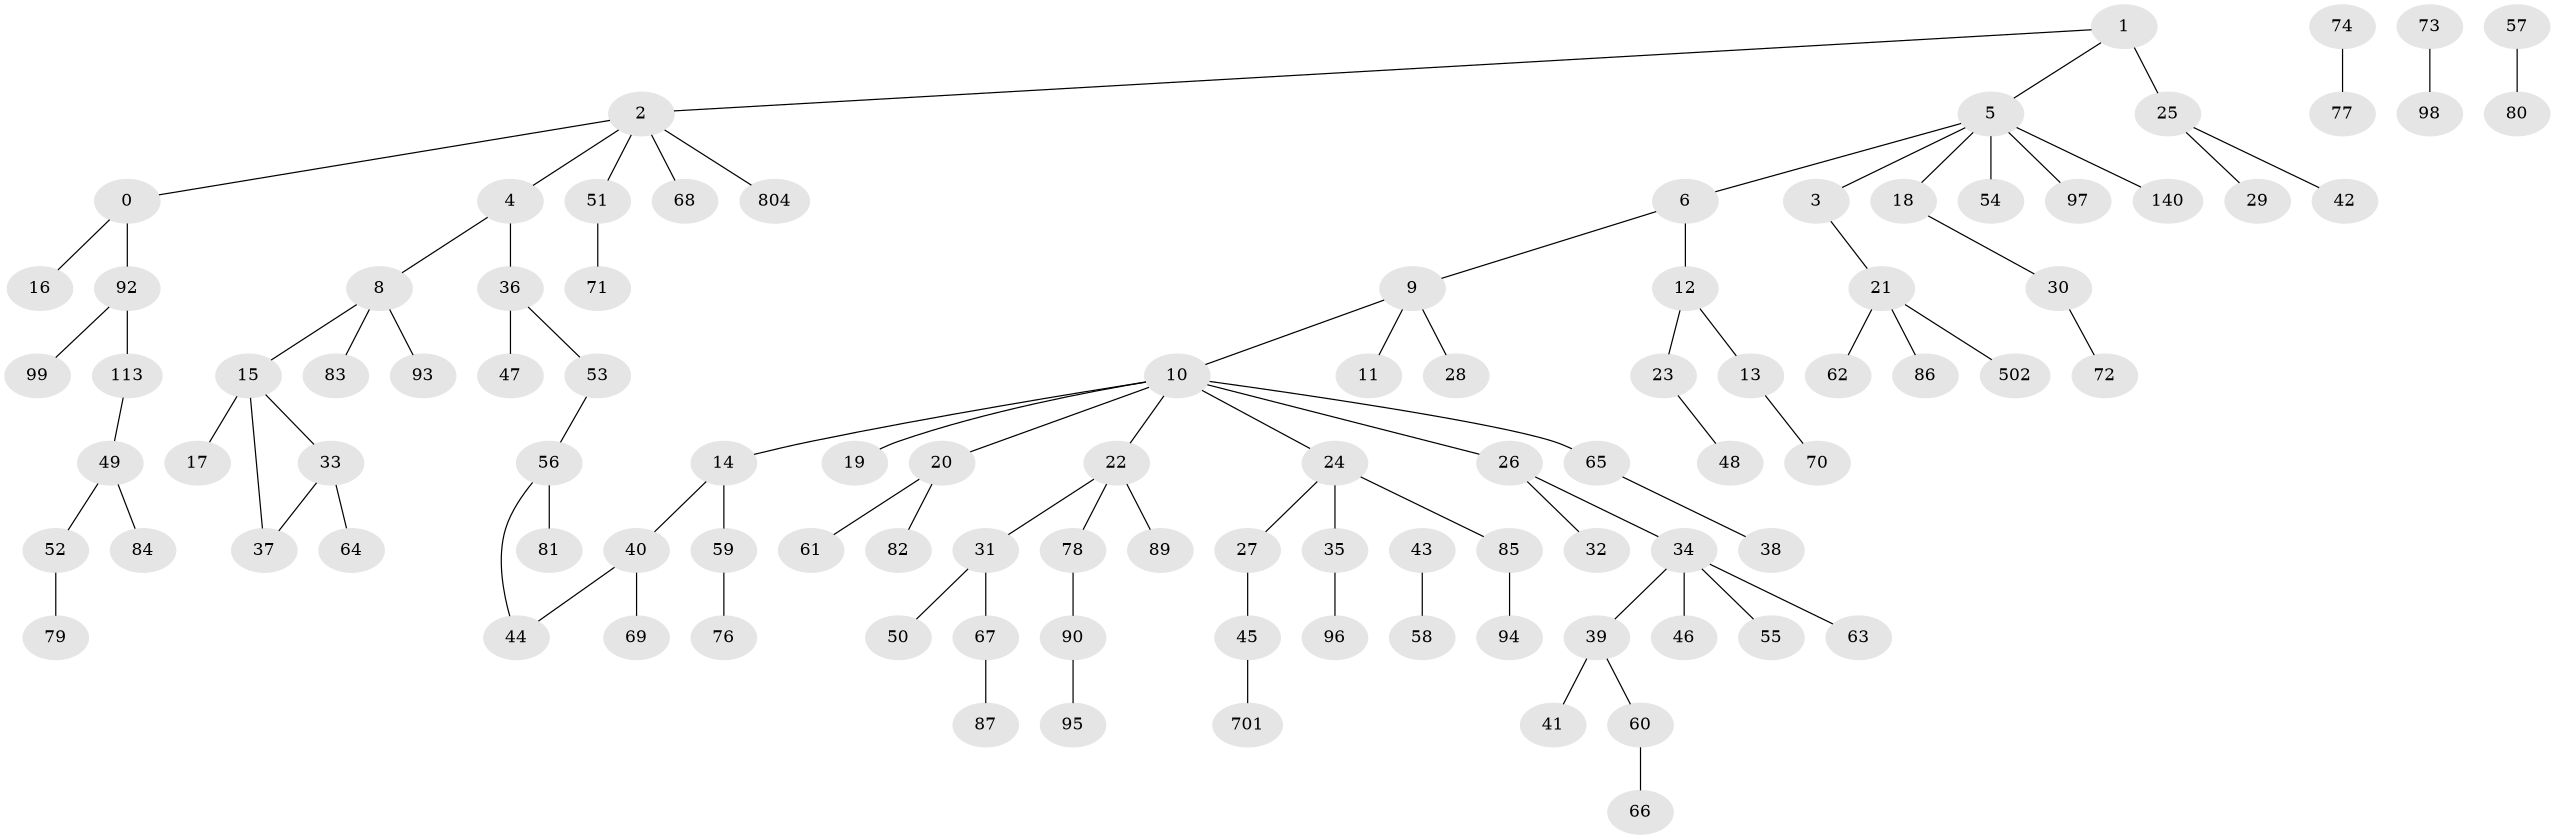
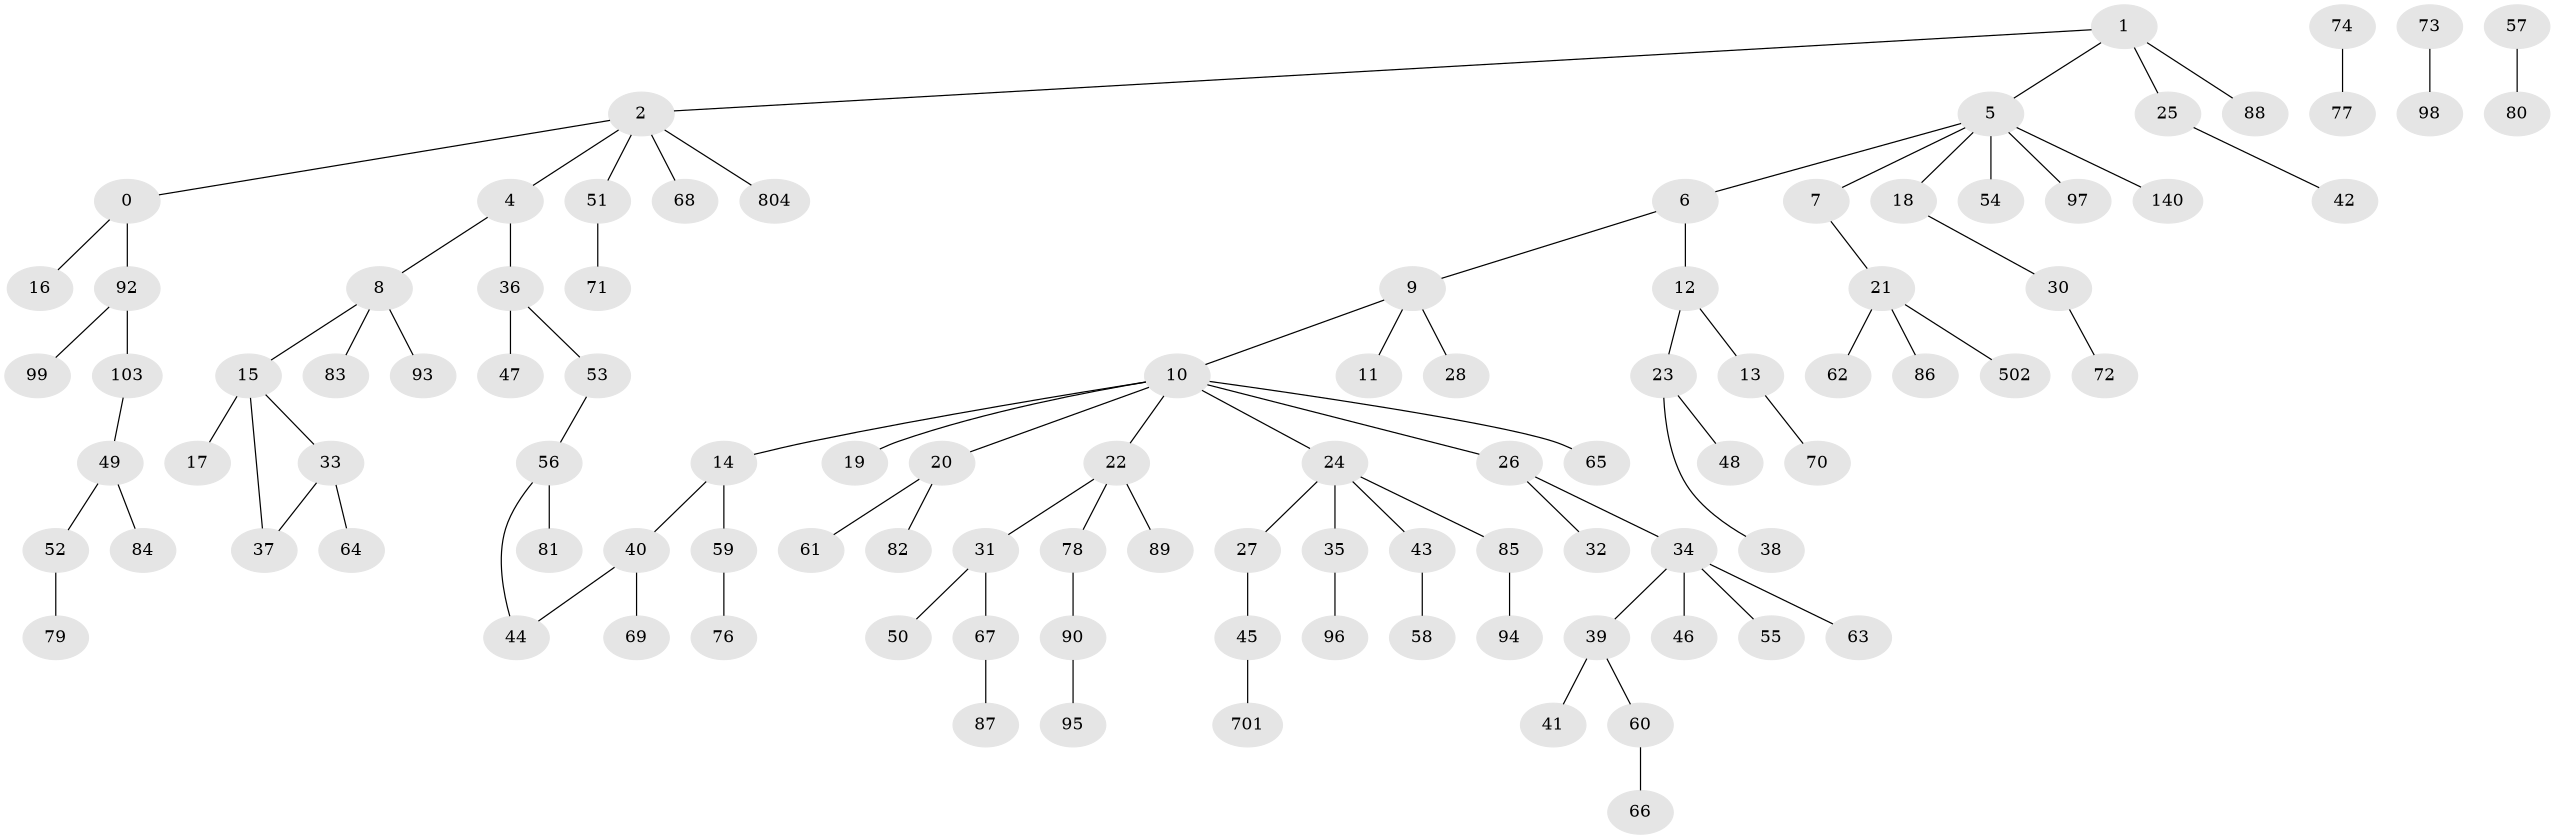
none -> (2255, 114)
(1816, 201) -> (1816, 201)
(2258, 201) -> none
(127, 376) -> (127, 376)
none -> (1378, 507)
(1684, 507) -> (1684, 480)
